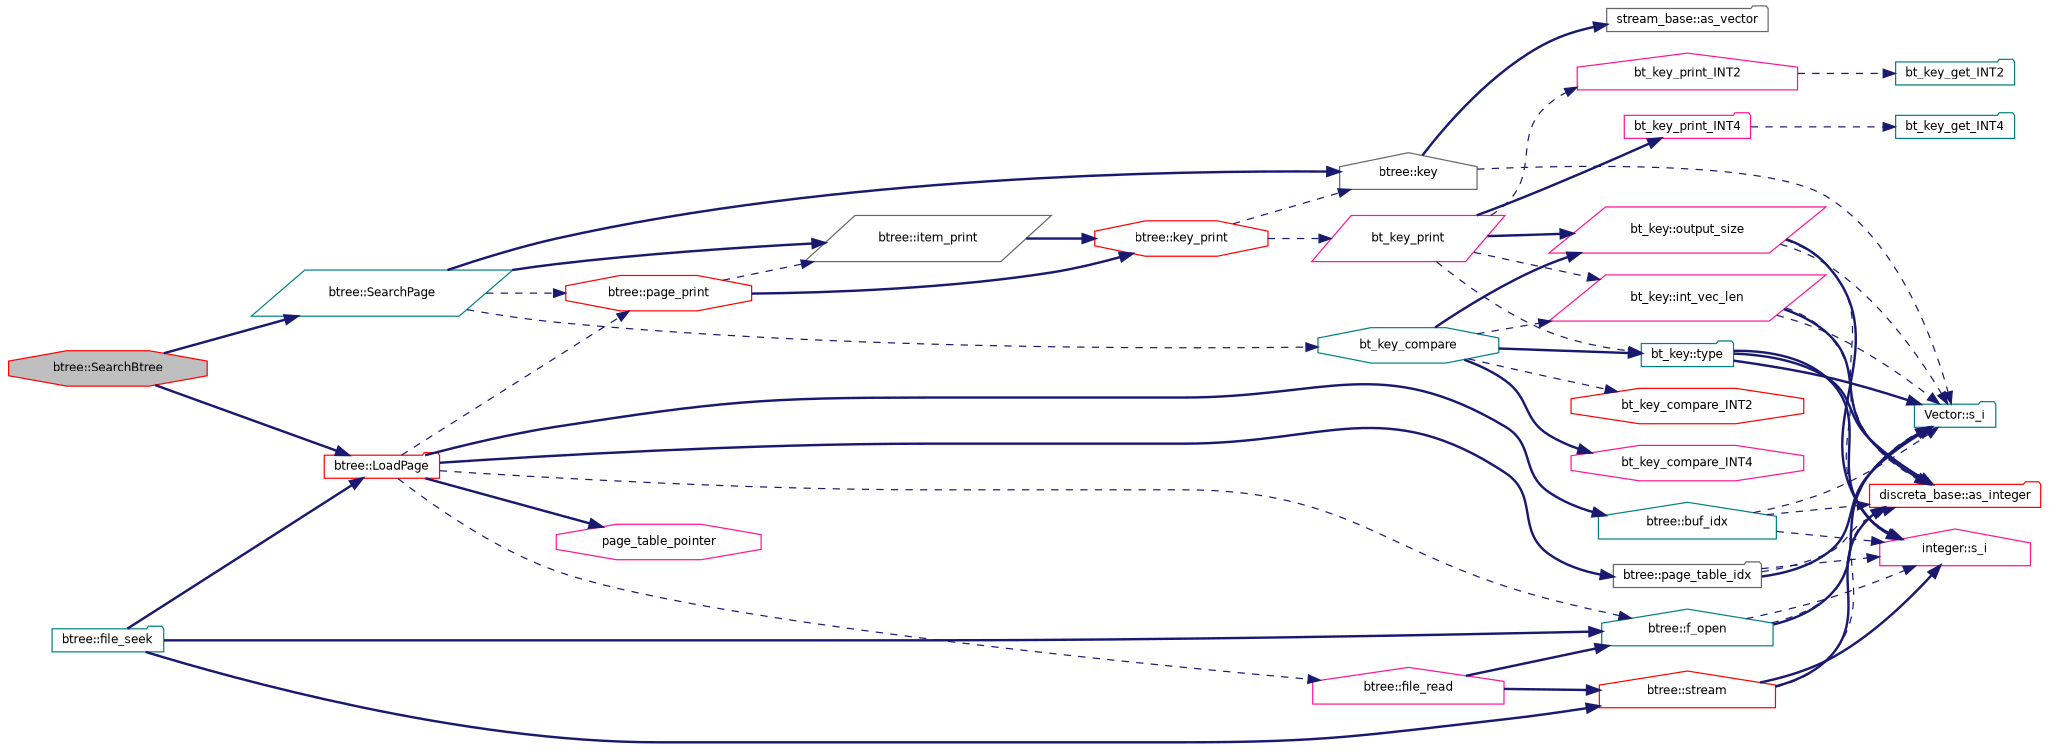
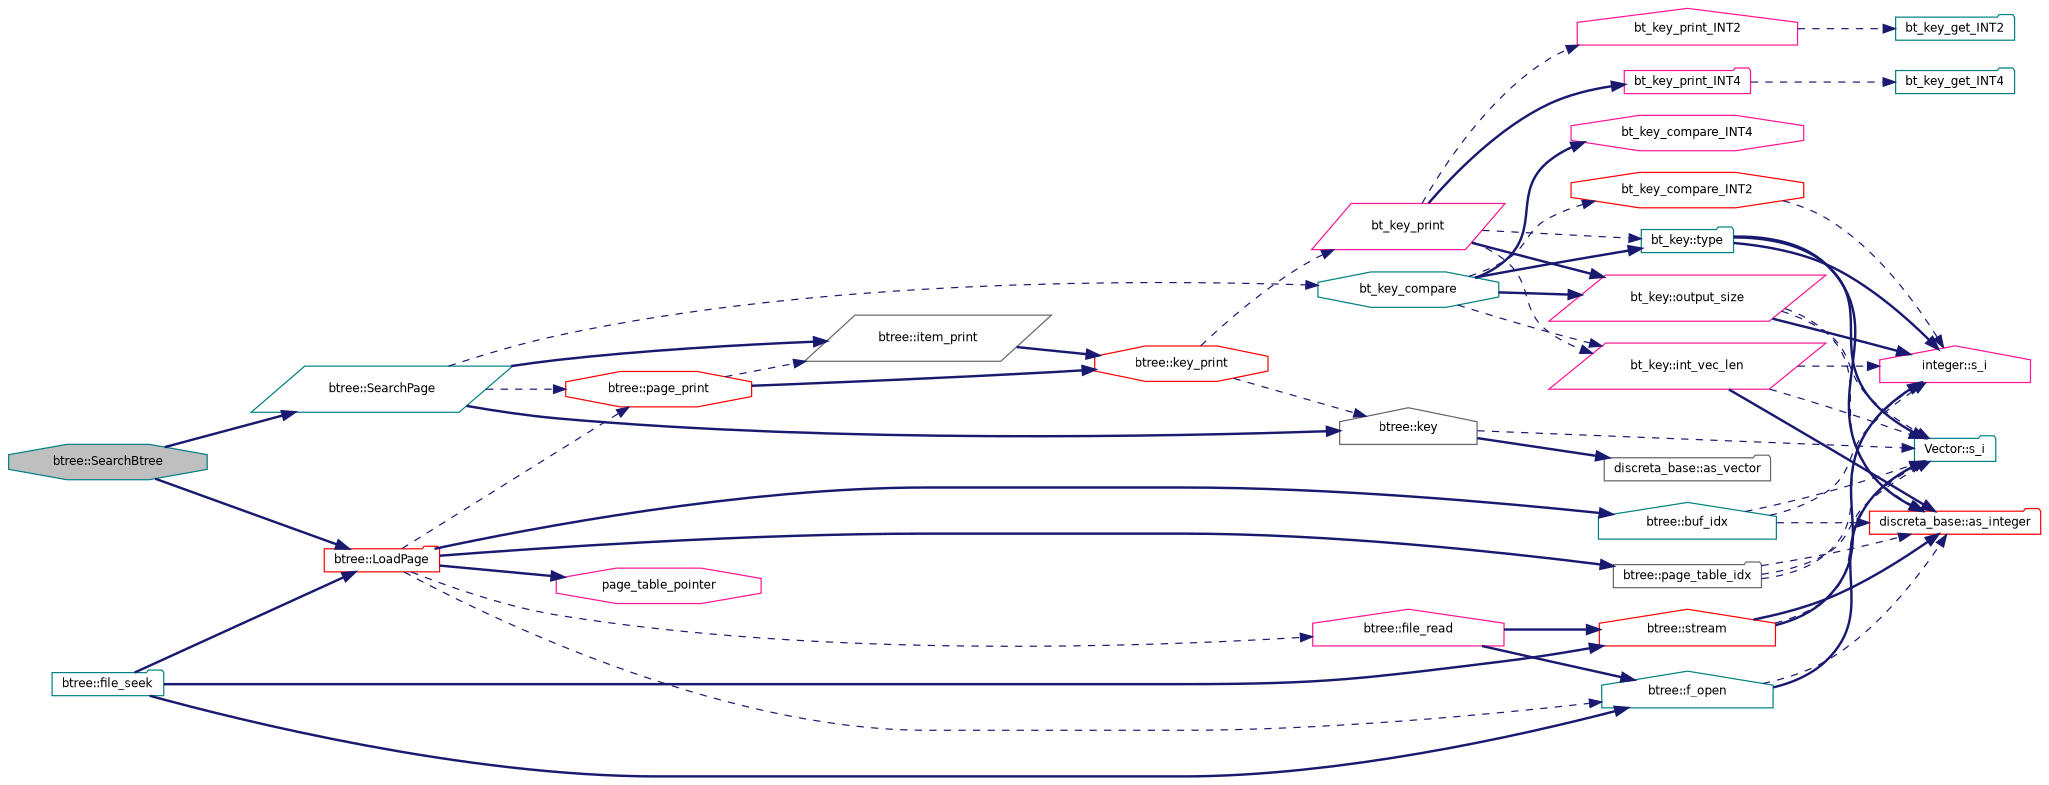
(1687, 20) -> (1687, 469)
(108, 368) -> (108, 462)
(1850, 517) -> (1847, 532)
(1795, 608) -> (1872, 254)
